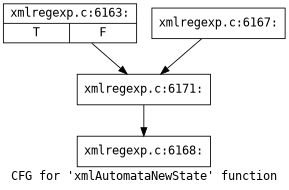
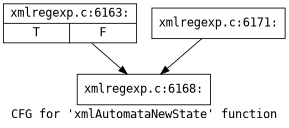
(219, 23) -> none
(106, 56) -> (106, 56)
